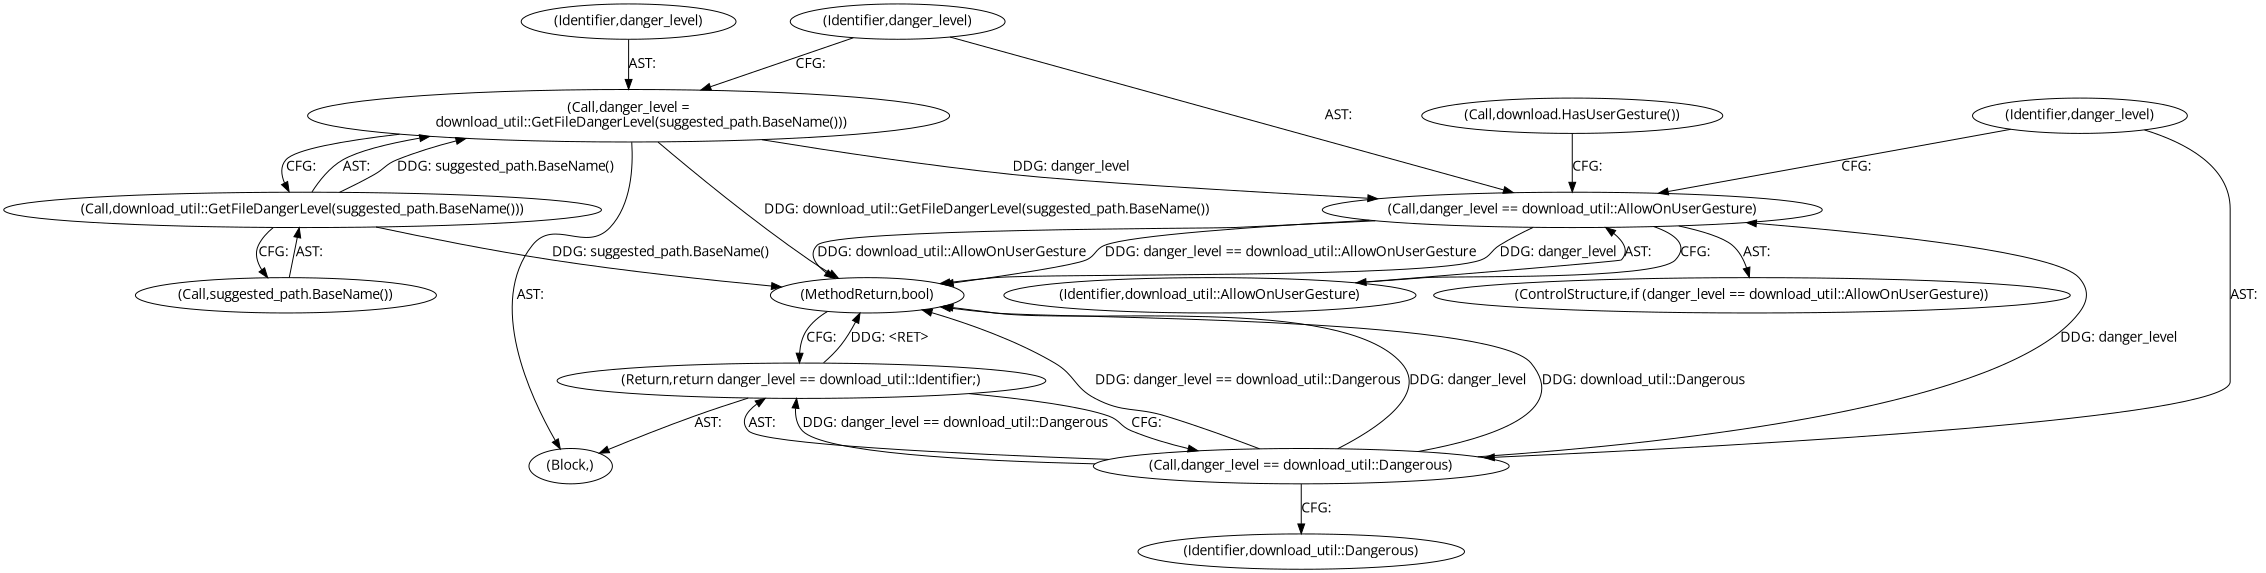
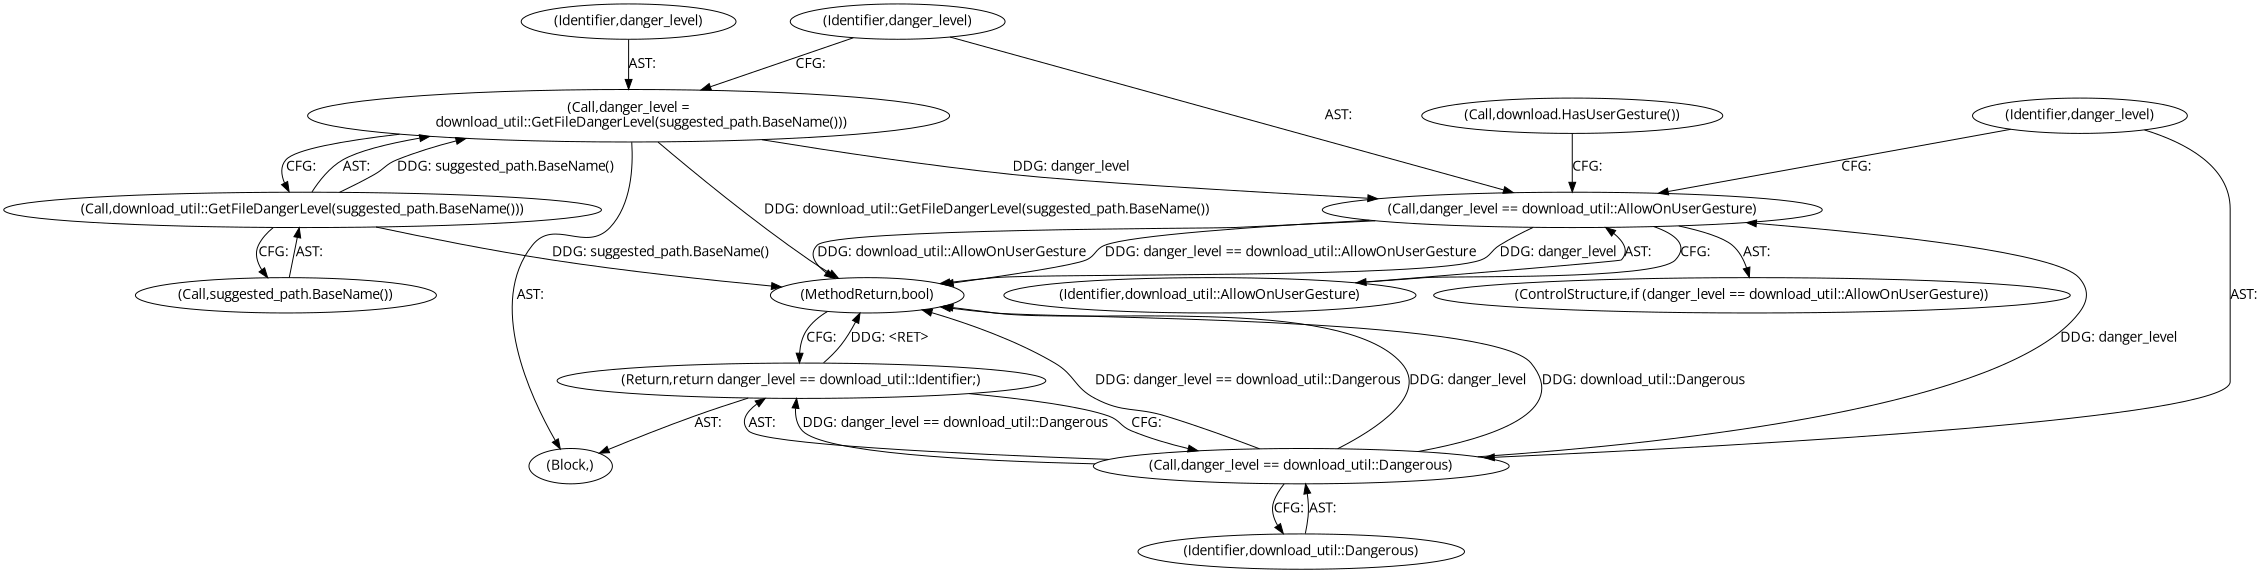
none -> (1308, 514)
